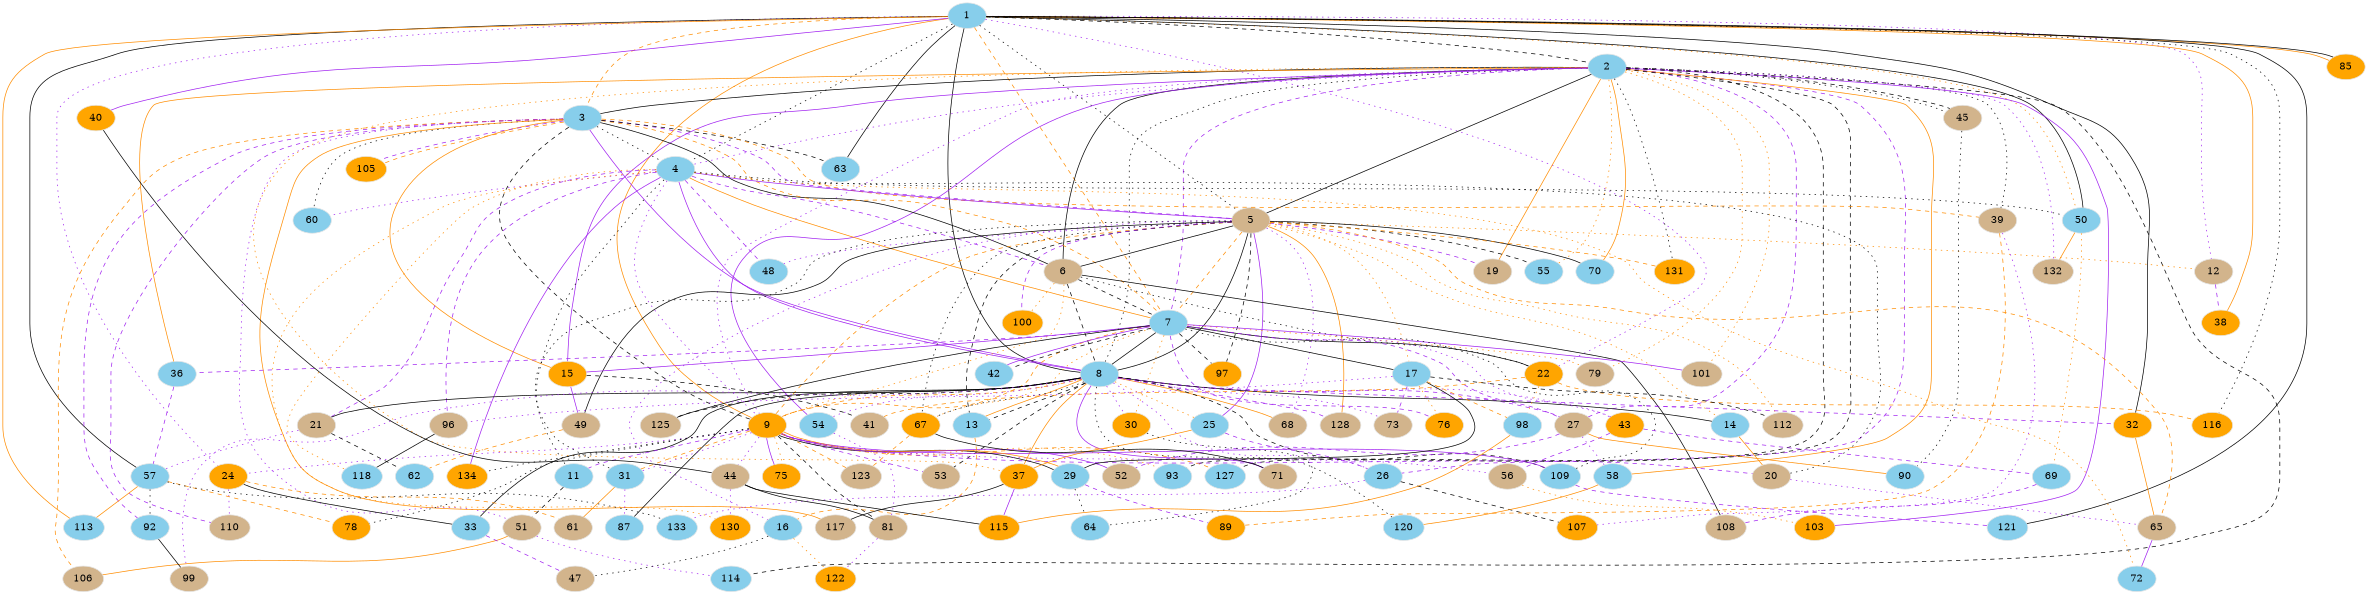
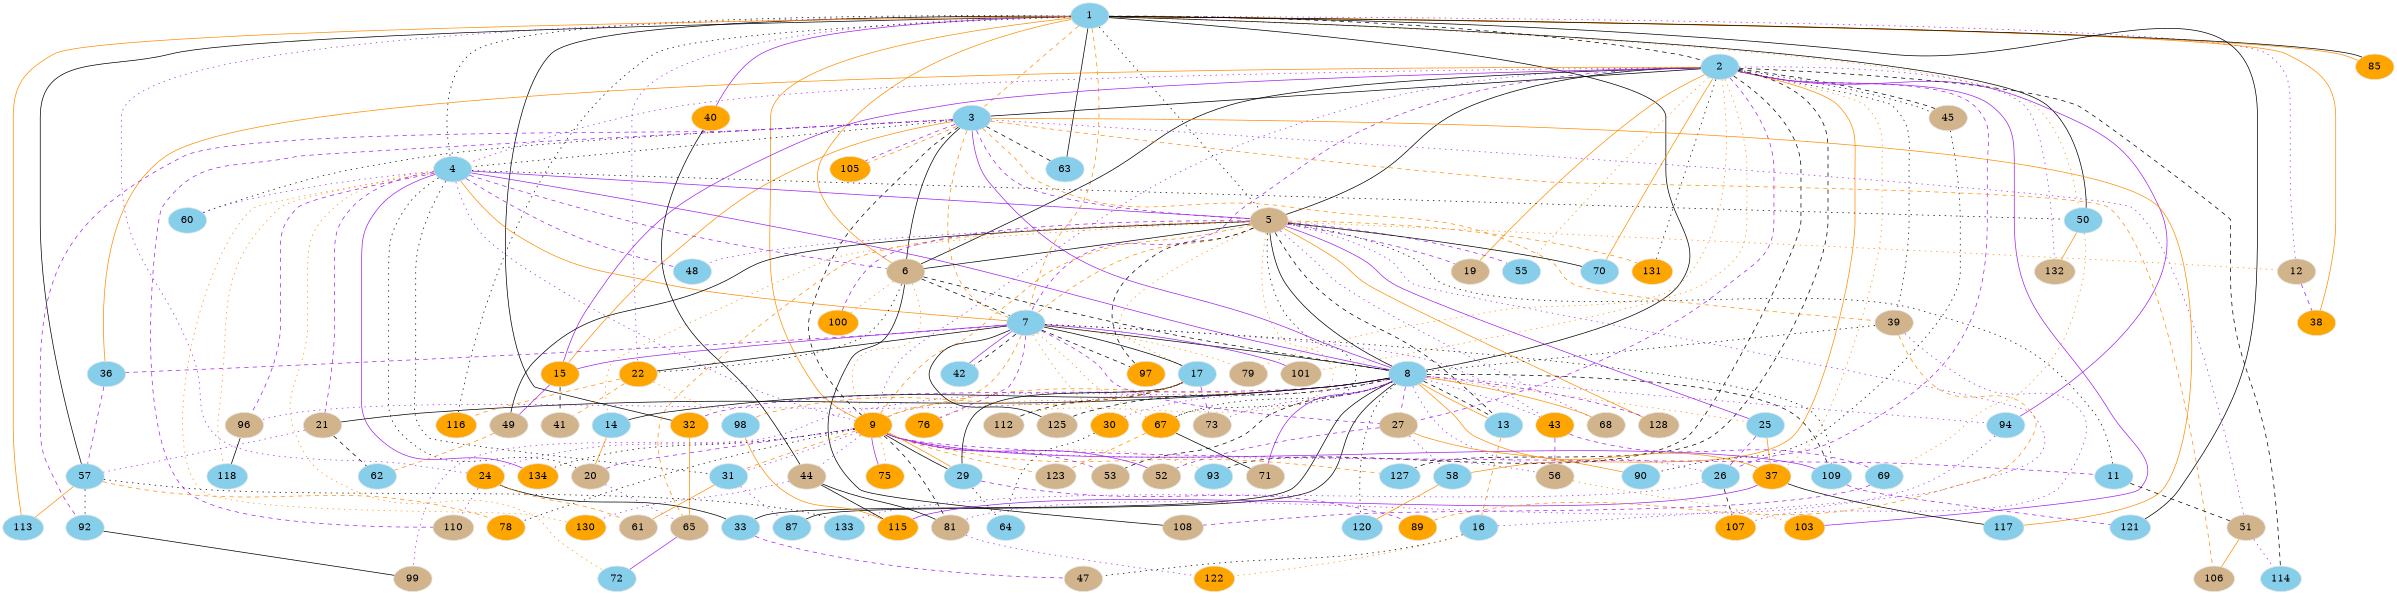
(1245, 95) -> (1651, 348)
none -> (874, 101)
(1440, 241) -> (1399, 236)
(818, 425) -> (2006, 425)
(836, 528) -> (2004, 528)
